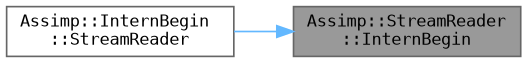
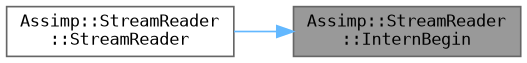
(120, 32) -> (120, 32)
